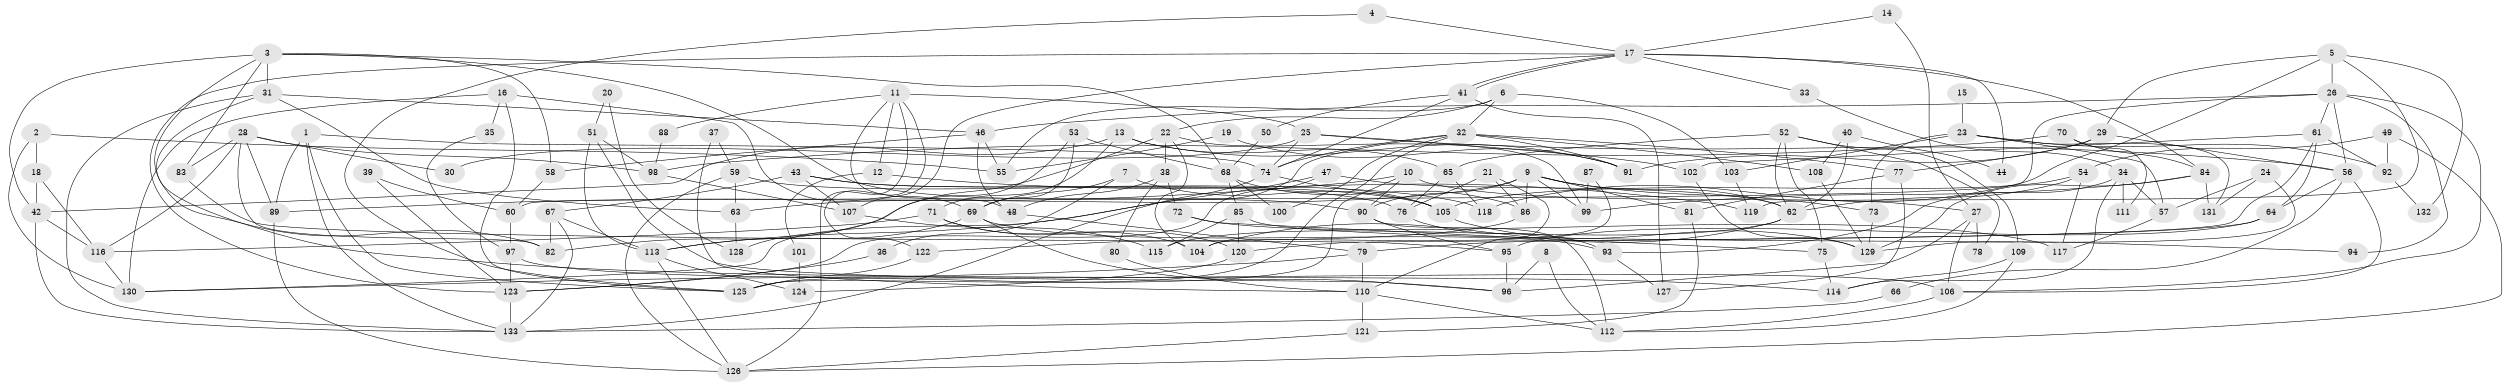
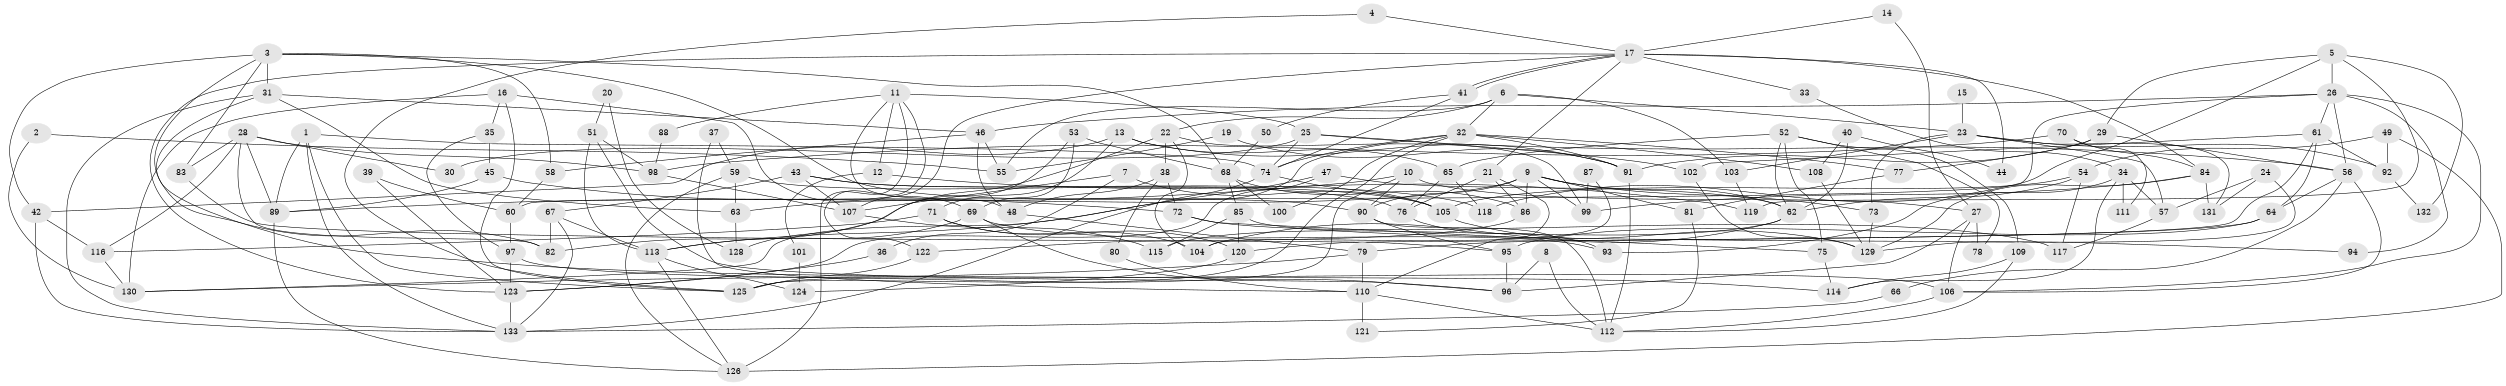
none -> (1733, 112)
none -> (1559, 113)
(36, 173) -> none
none -> (490, 173)
(1058, 192) -> (988, 192)
none -> (1628, 257)
(1664, 292) -> none
(1048, 352) -> none
